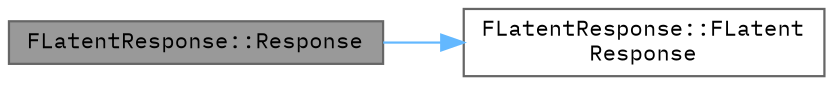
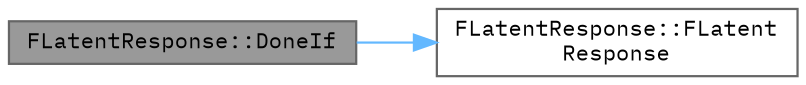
(196, 43) -> (183, 43)
